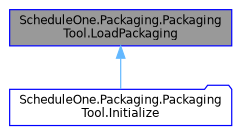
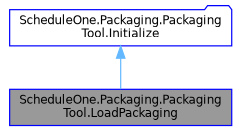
(121, 74) -> (121, 74)
